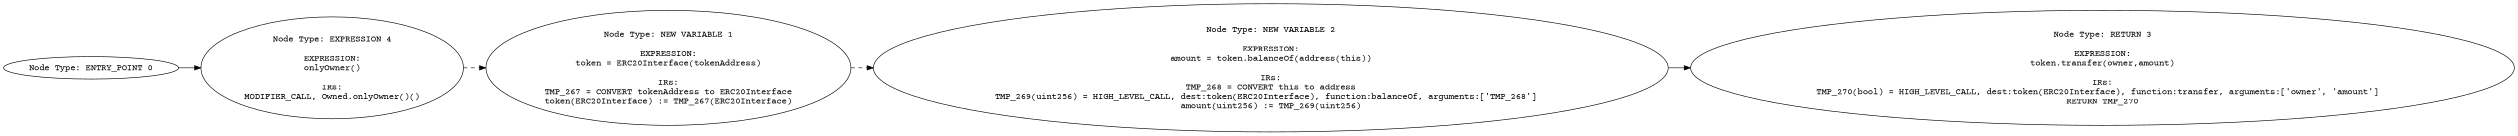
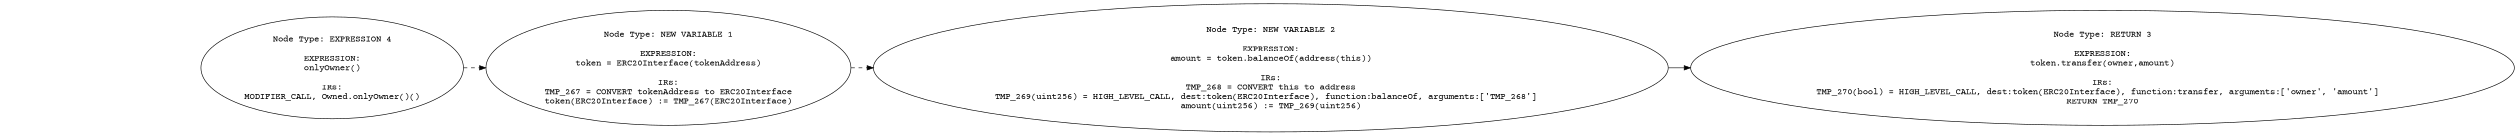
(91, 68) -> none
